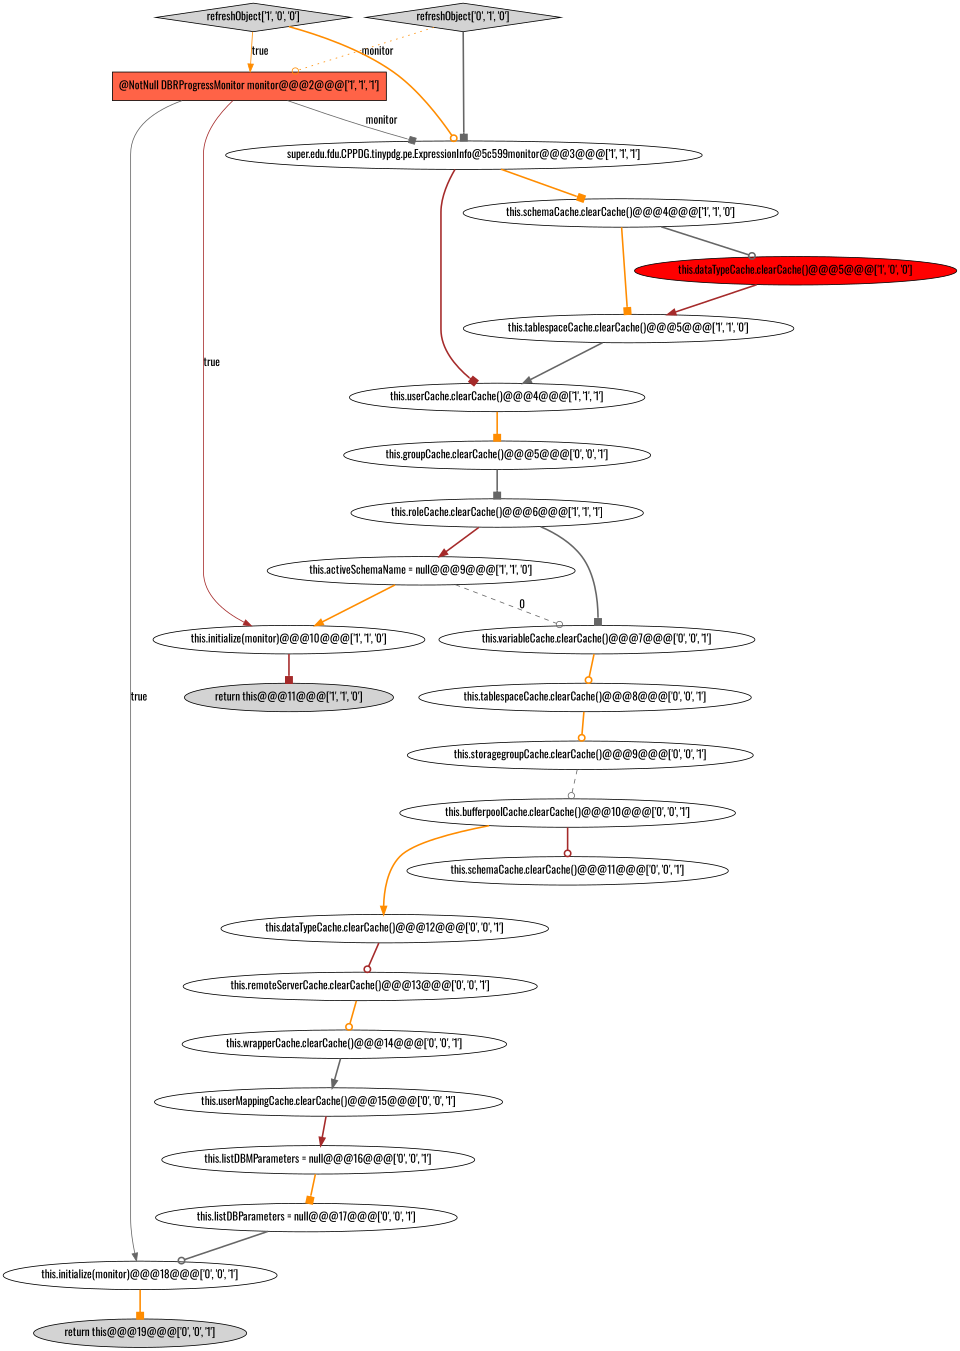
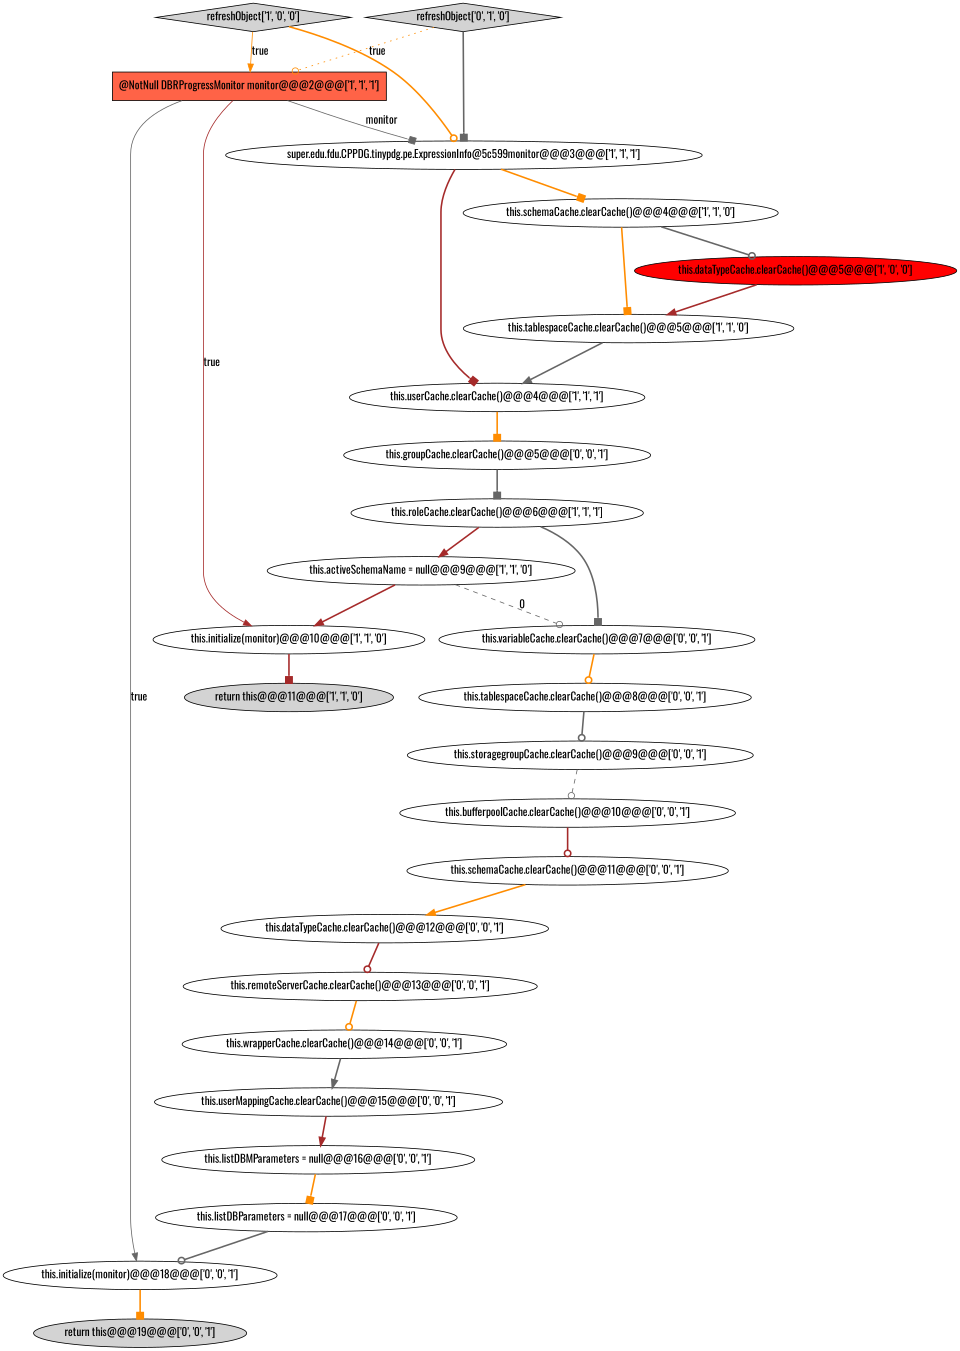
(378, 52) -> (378, 52)
(359, 603) -> (359, 603)
(583, 723) -> (583, 723)
(418, 846) -> (480, 899)
